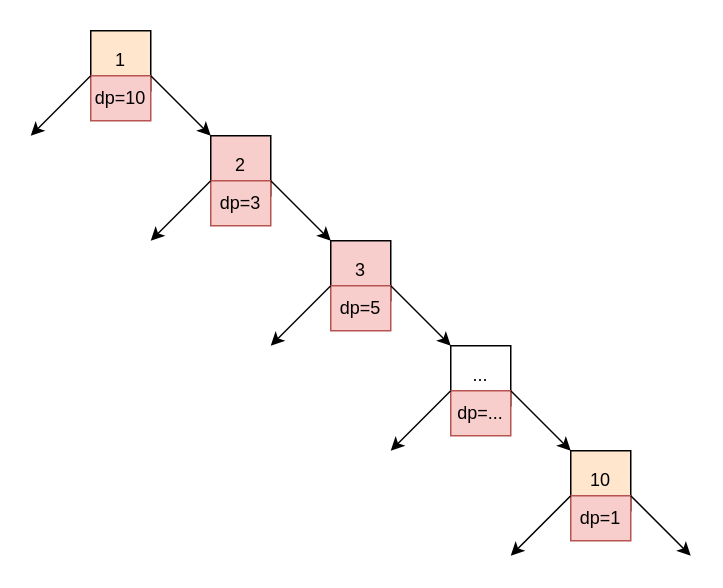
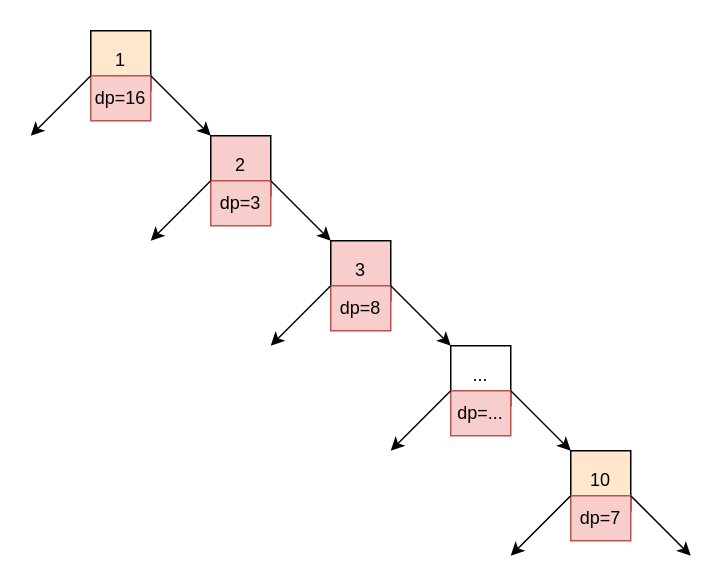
(121, 98) -> (121, 98)
(361, 308) -> (361, 308)
(601, 518) -> (601, 518)
